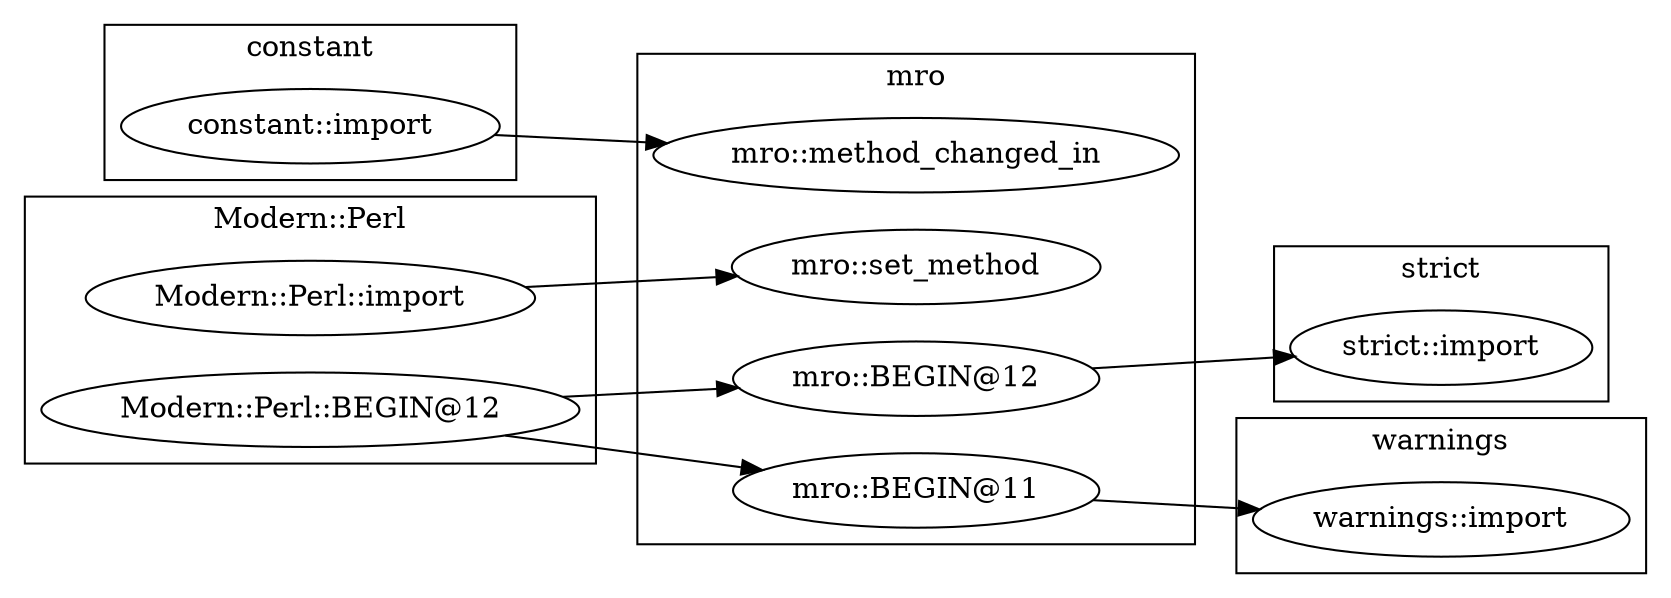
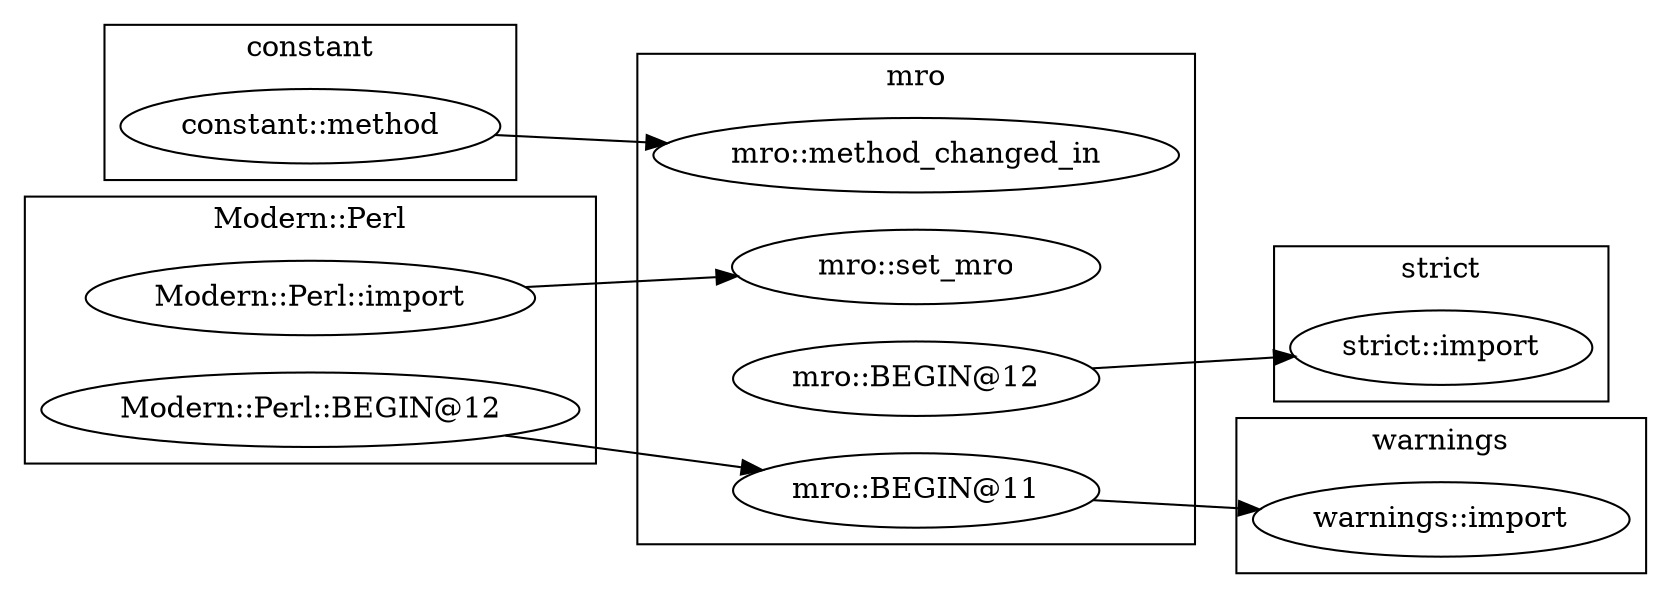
(310, 126) -> (310, 126)
(916, 267) -> (916, 267)
(652, 392) -> none
